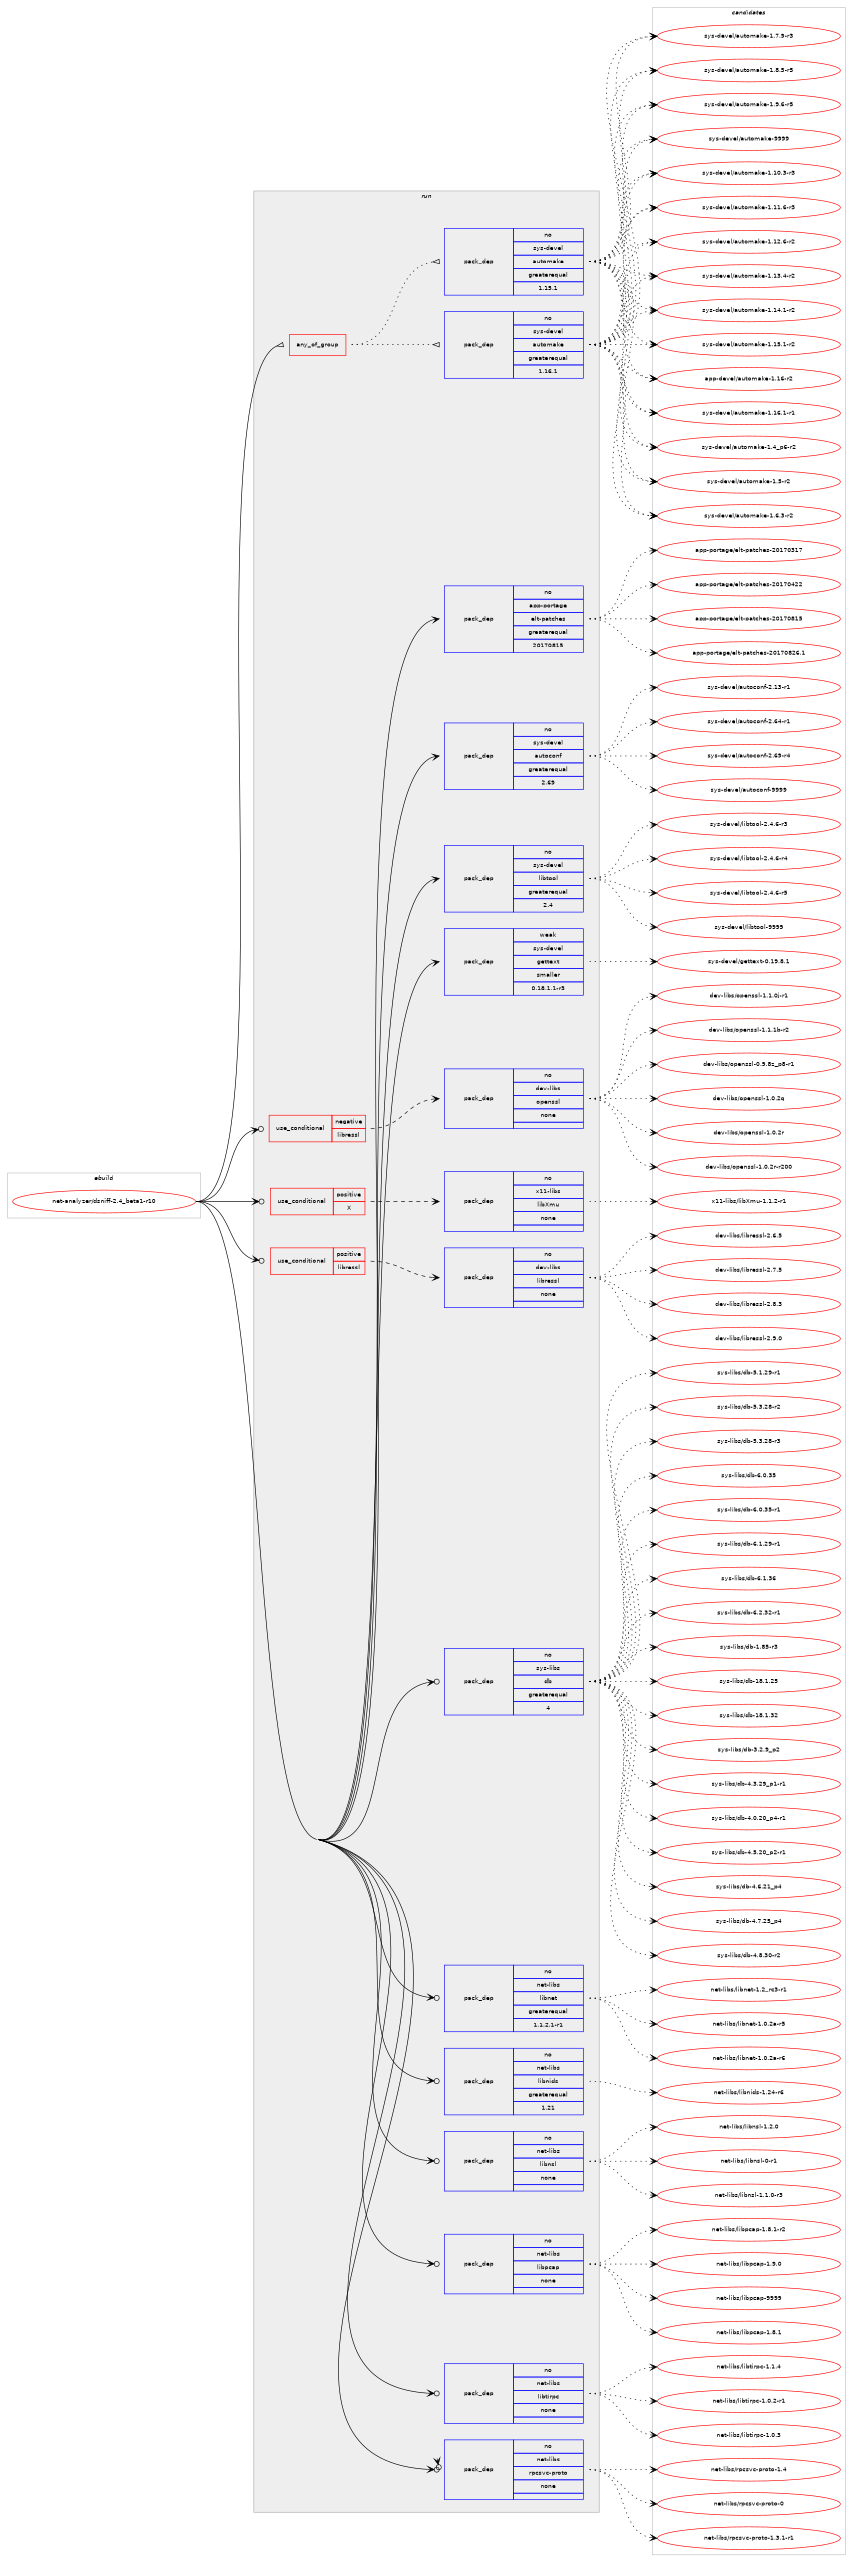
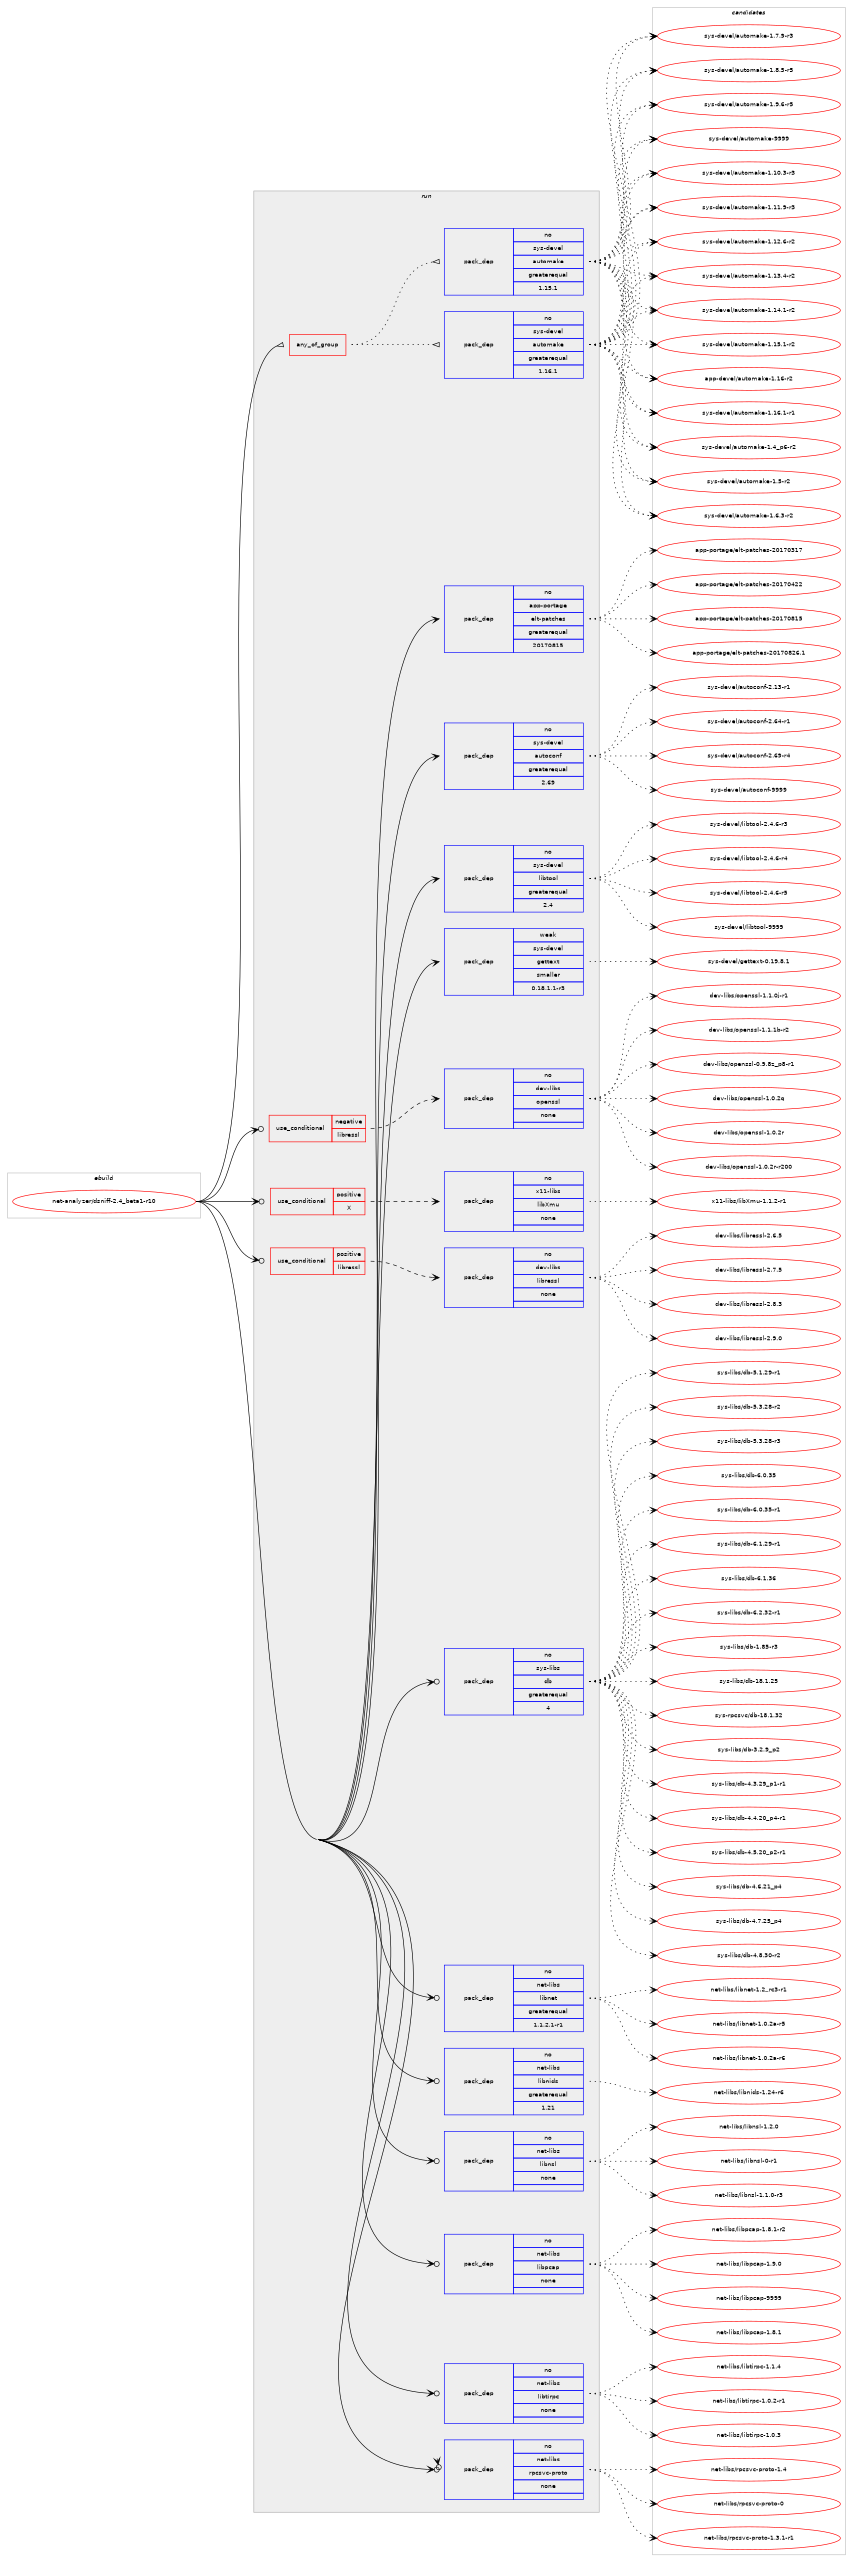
(749, 208) -> (749, 208)
(749, 1716) -> (749, 1716)
(749, 1818) -> (749, 1818)
